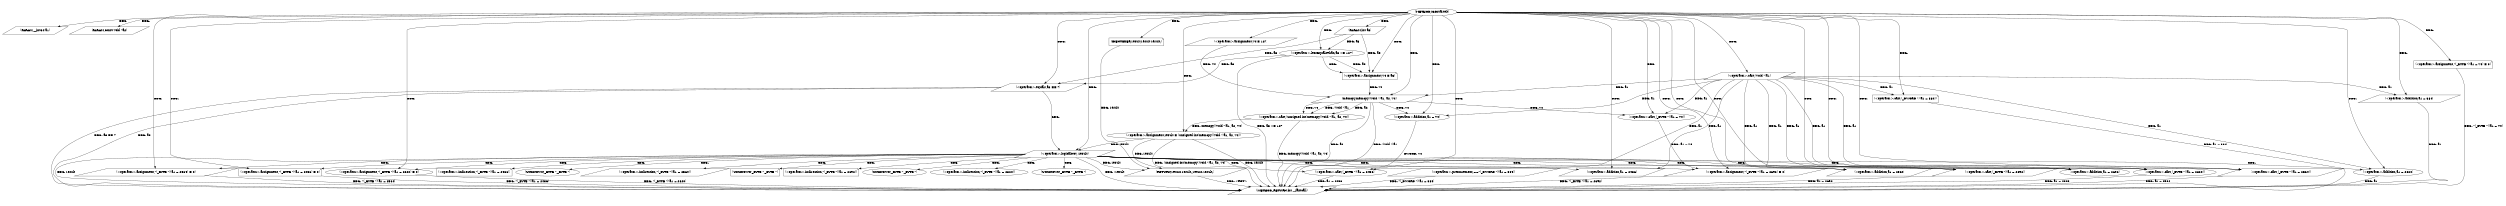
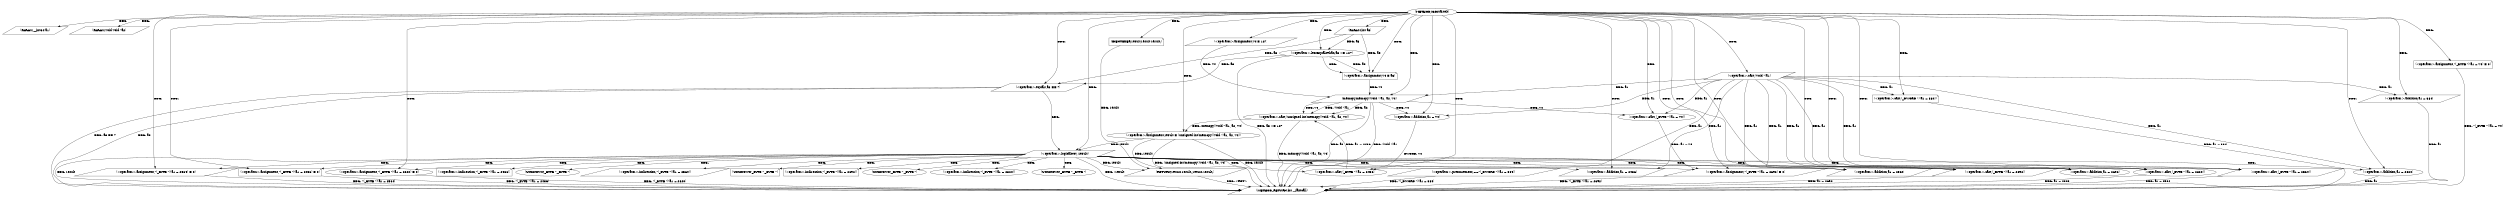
(109, 30) -> (109, 30)
(1315, 181) -> (1341, 139)
